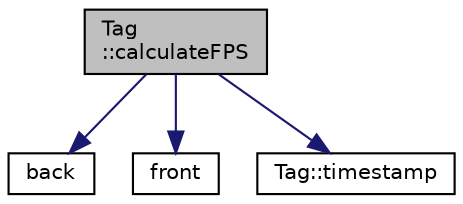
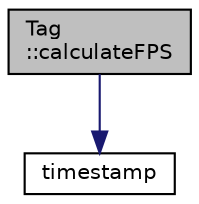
(51, 174) -> none
(176, 174) -> (100, 174)
(356, 174) -> none
